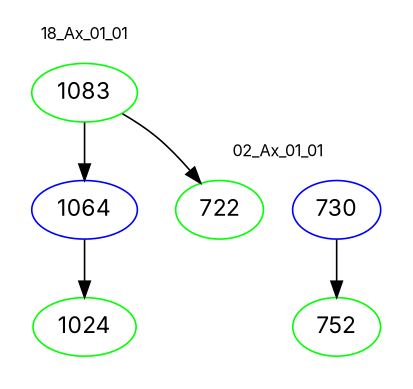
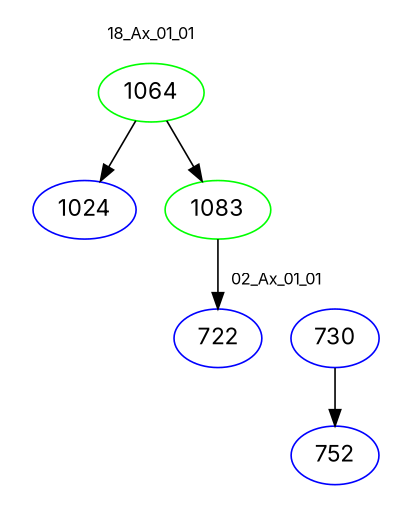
(85, 143) -> (180, 144)
(85, 210) -> (151, 93)
(220, 210) -> (218, 338)
(85, 327) -> (85, 210)
(337, 327) -> (335, 455)
